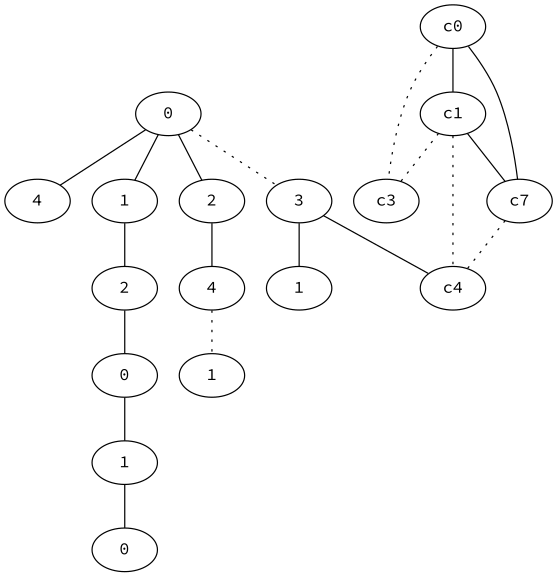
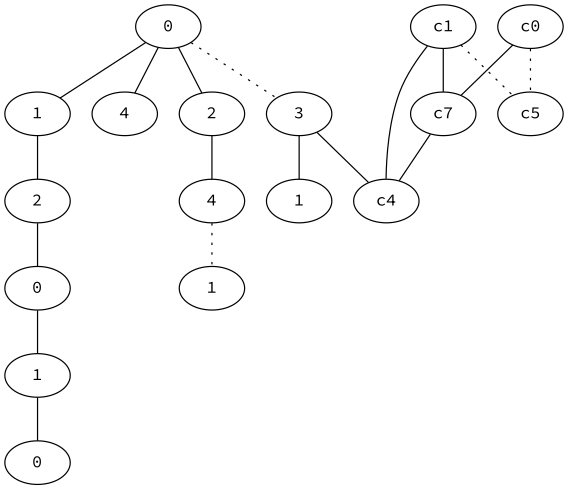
(453, 70) -> none
(386, 201) -> (530, 114)
(453, 201) -> (395, 109)
(486, 245) -> (415, 157)
